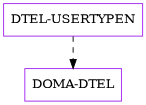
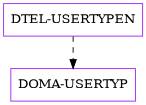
(73, 85) -> (73, 85)
